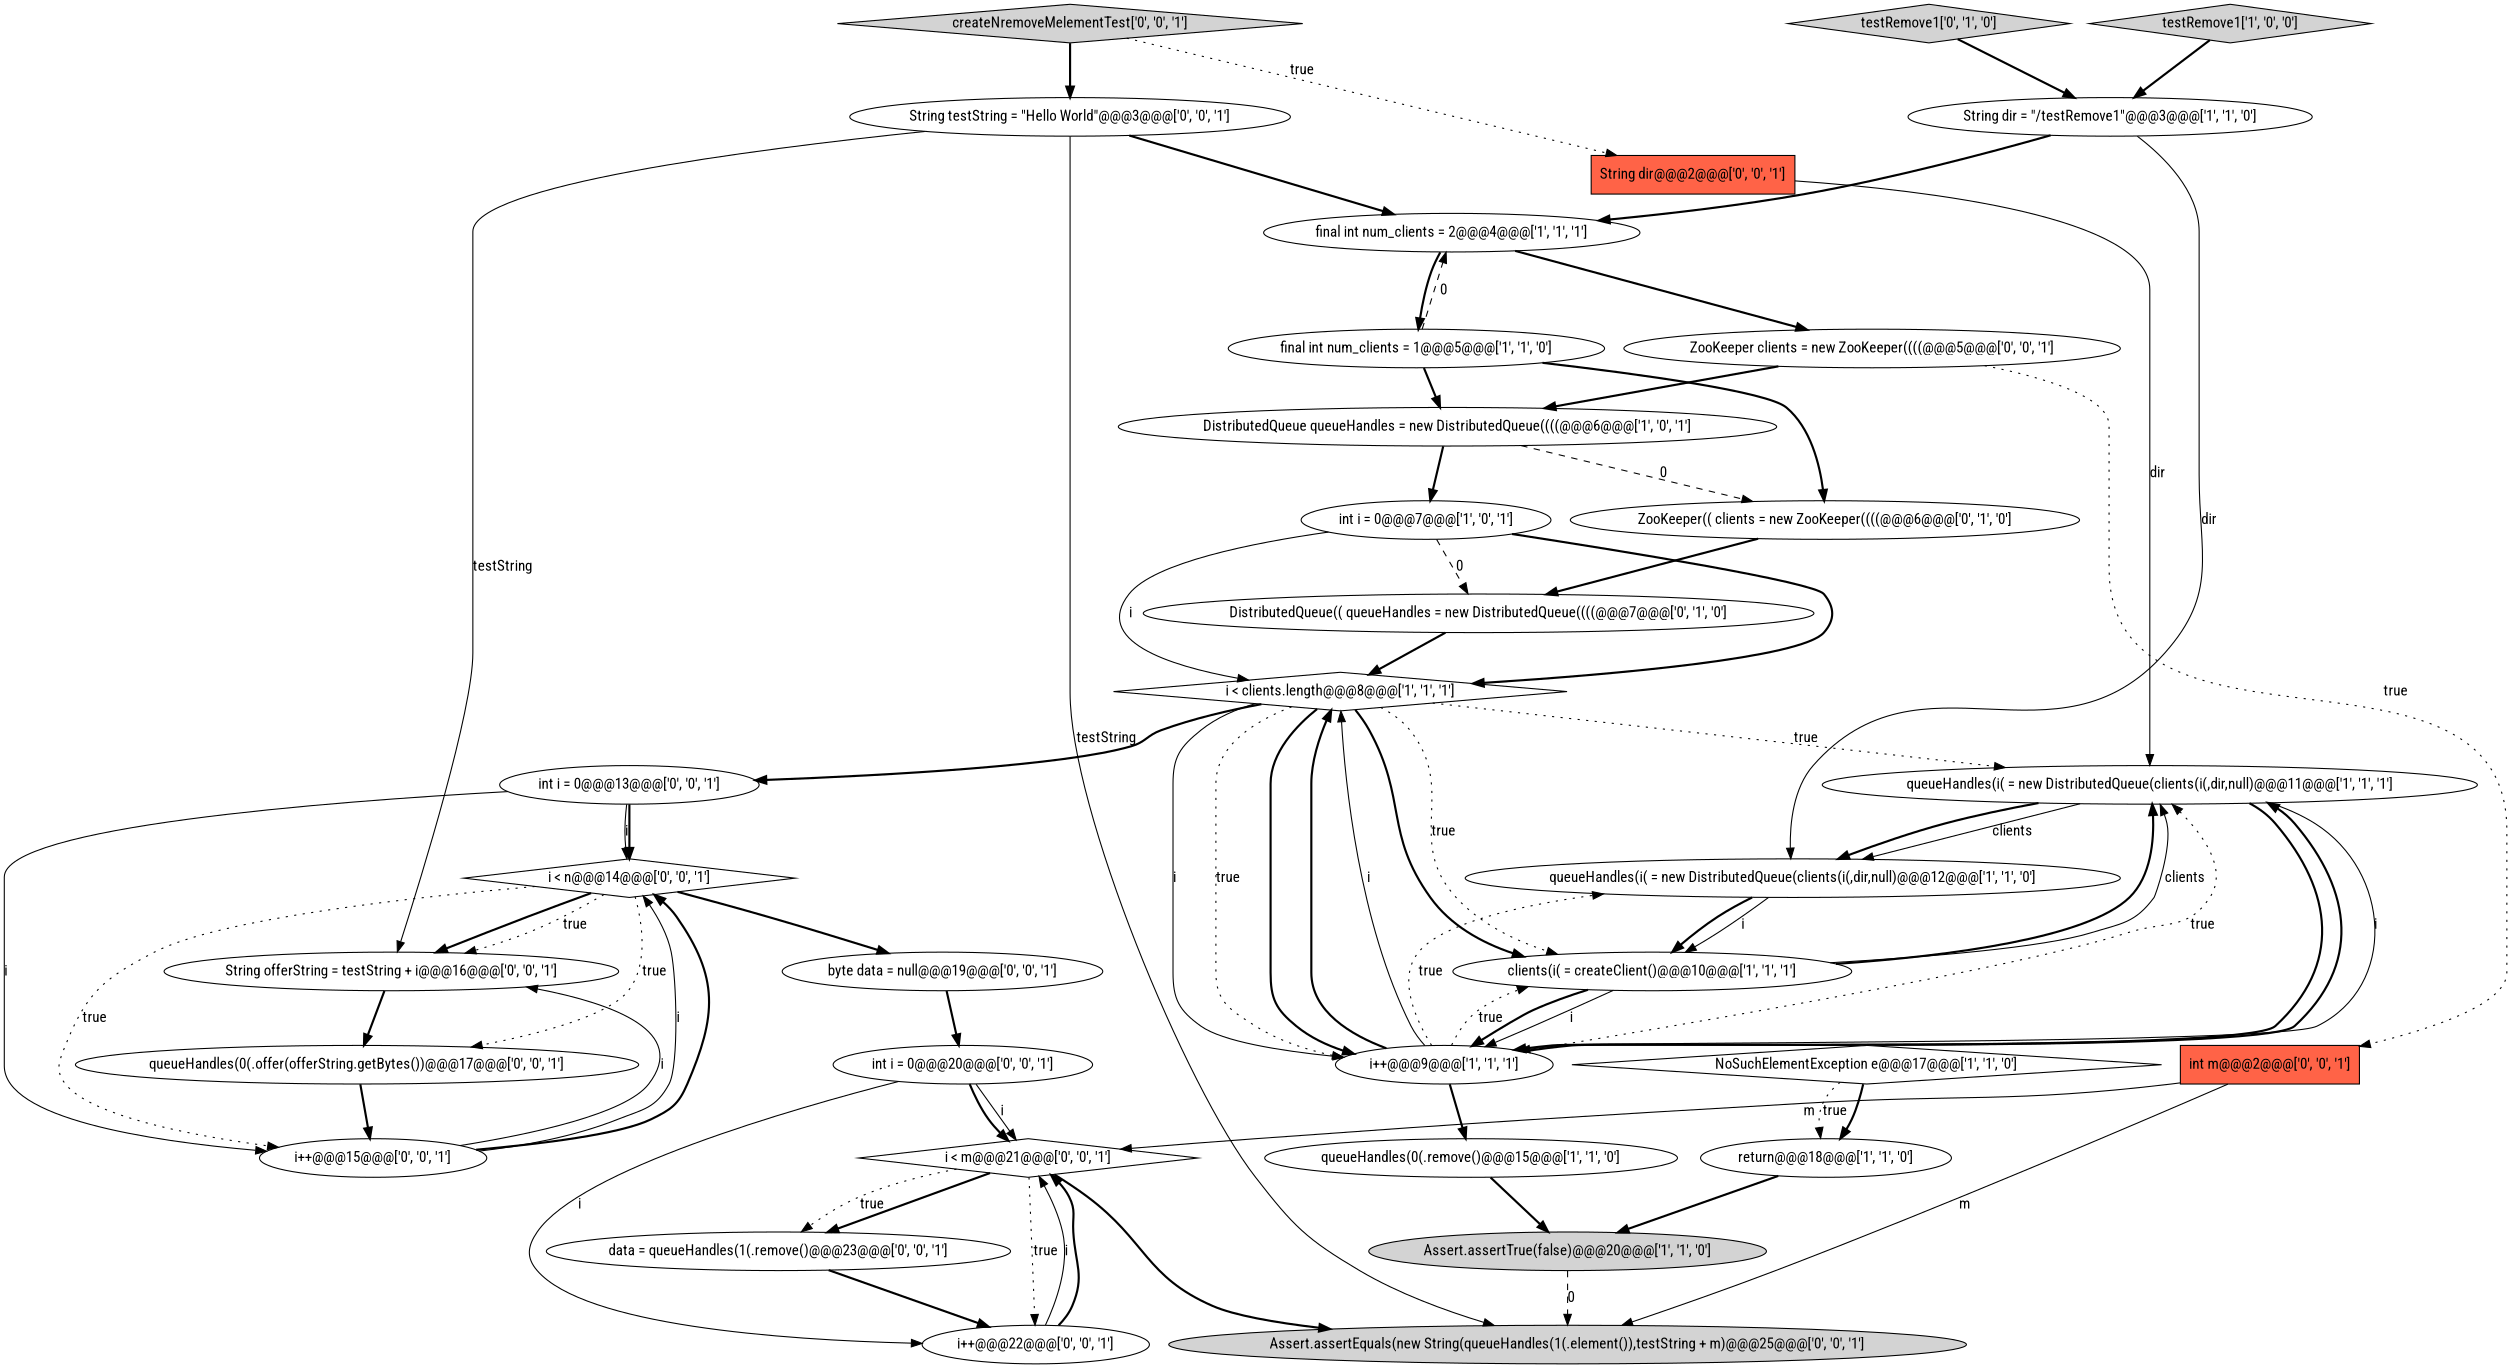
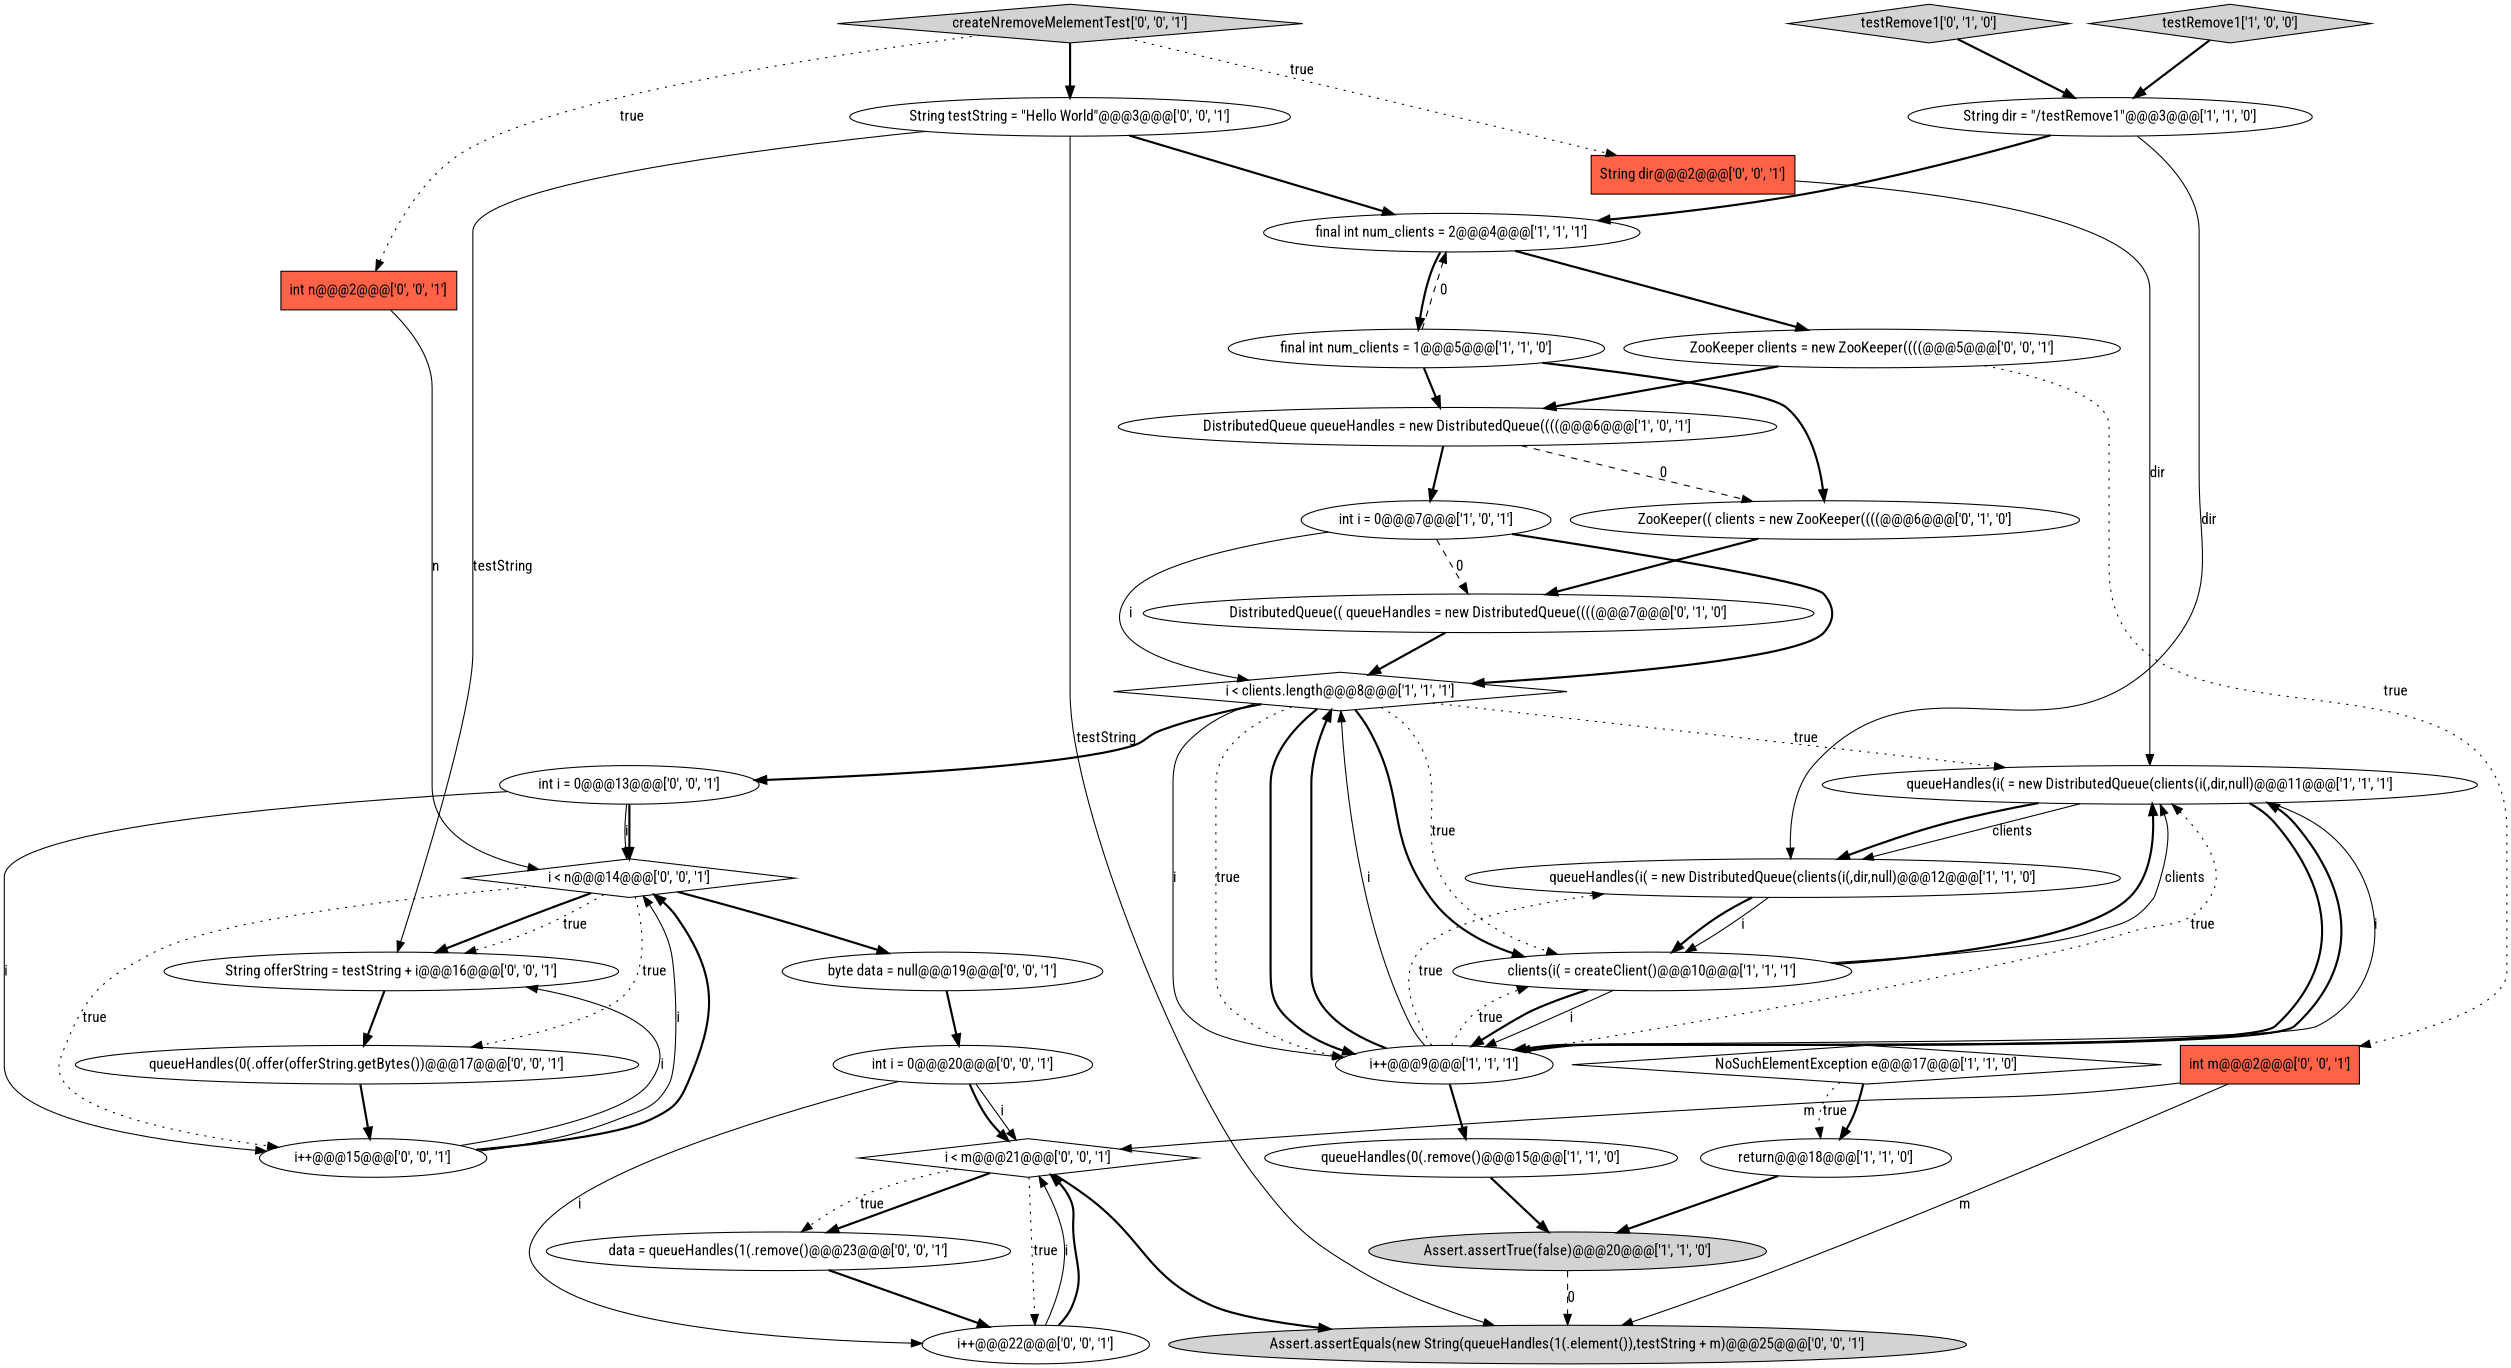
none -> (369, 291)
